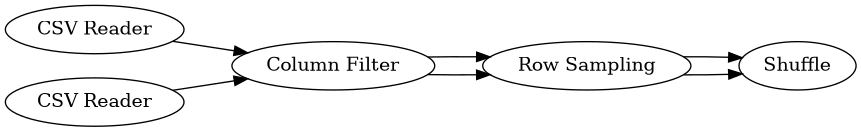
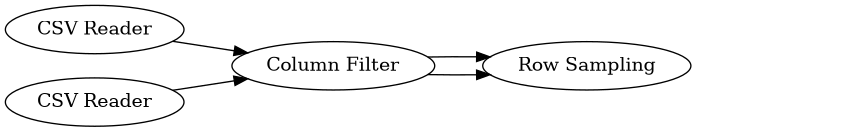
(798, 66) -> none
